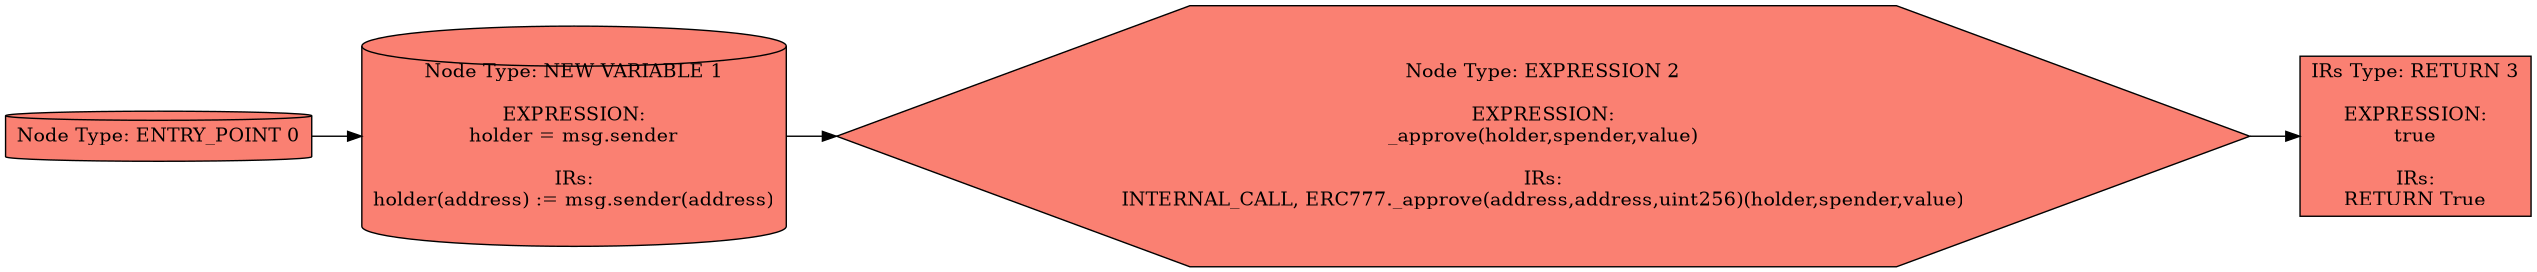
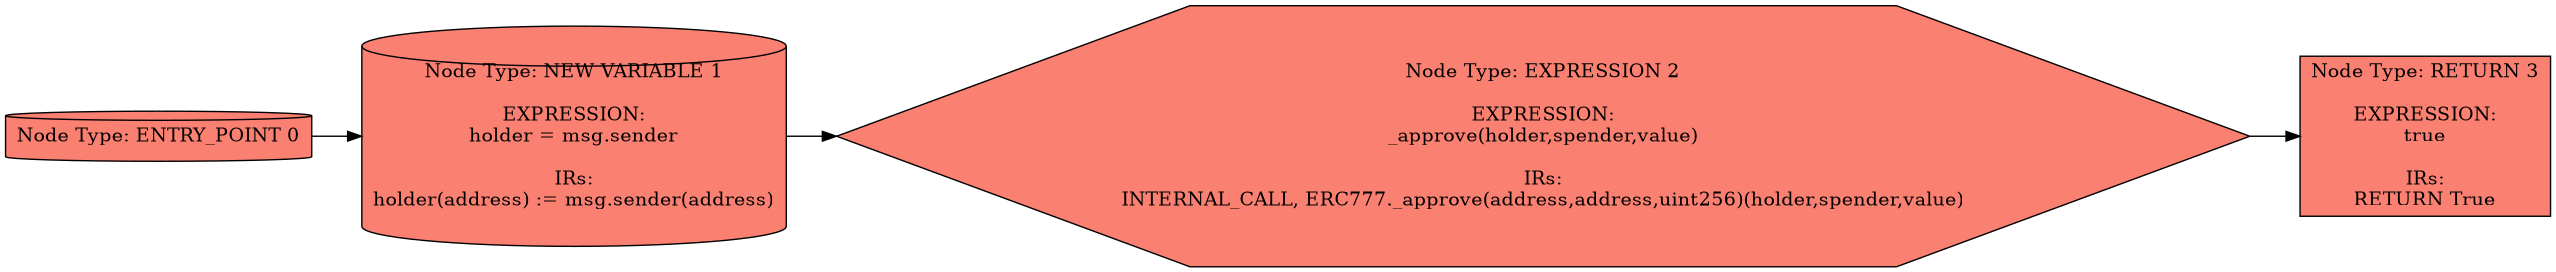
(2416, 136) -> (2425, 136)
